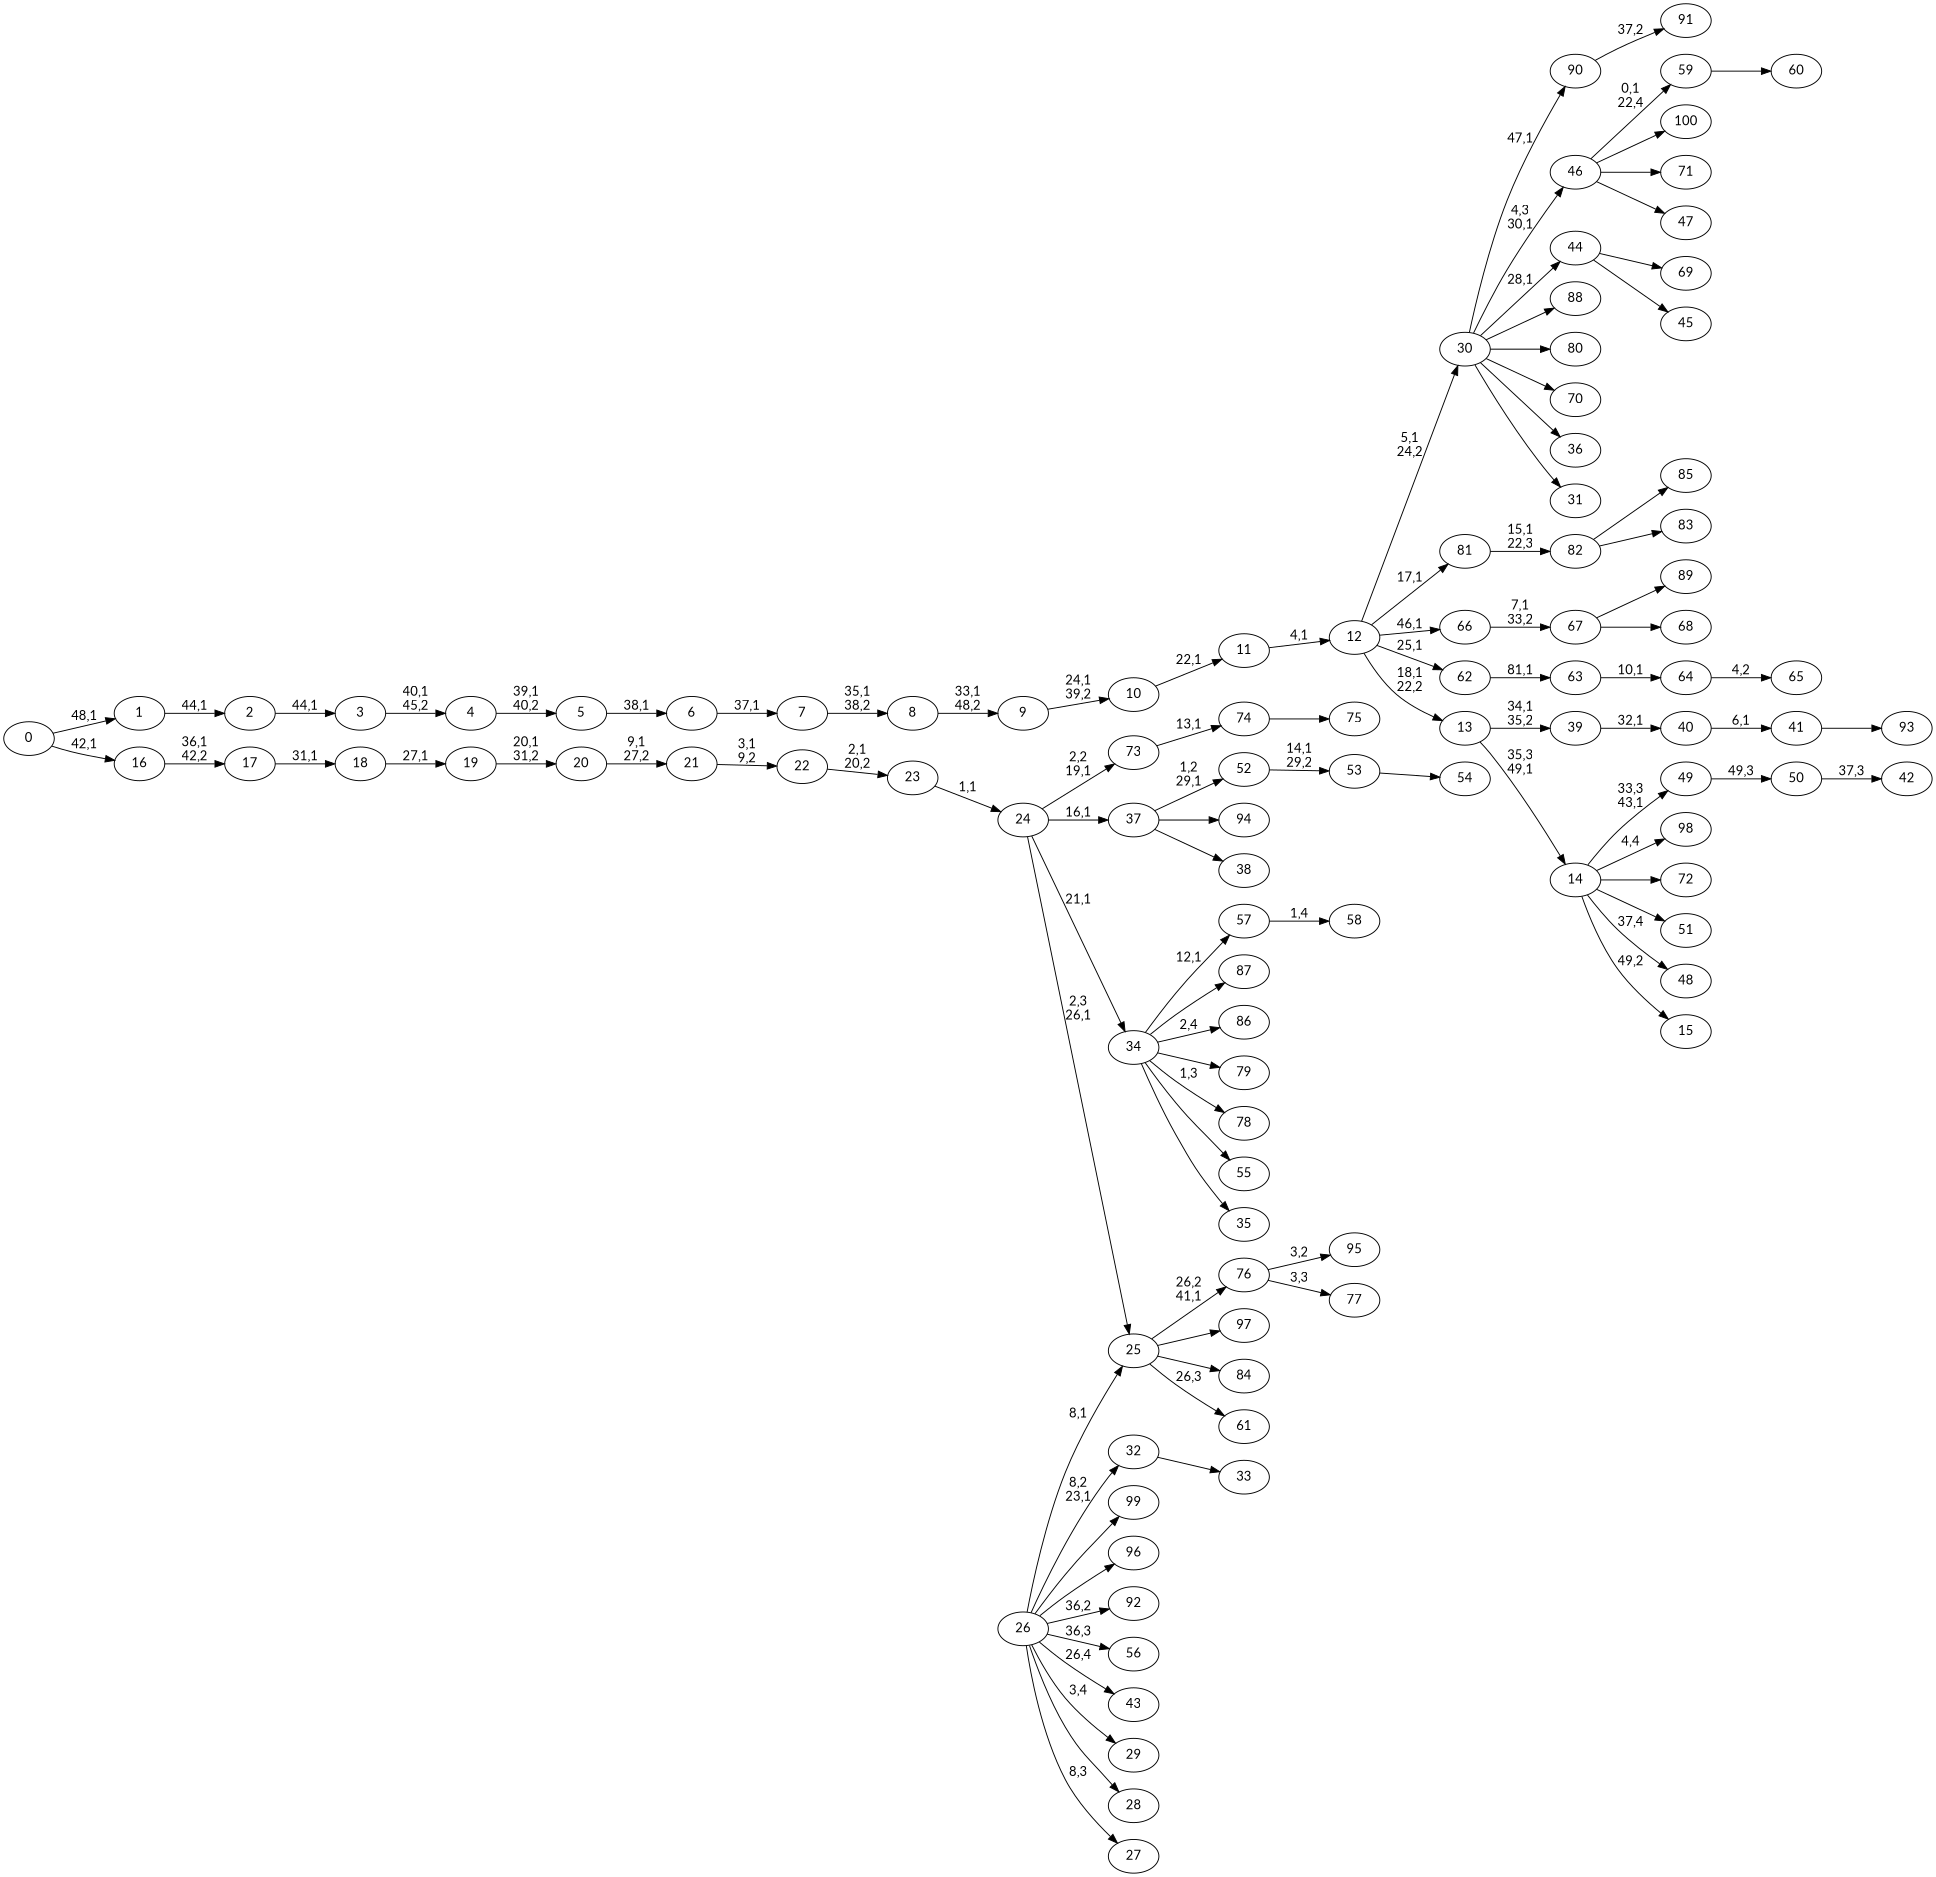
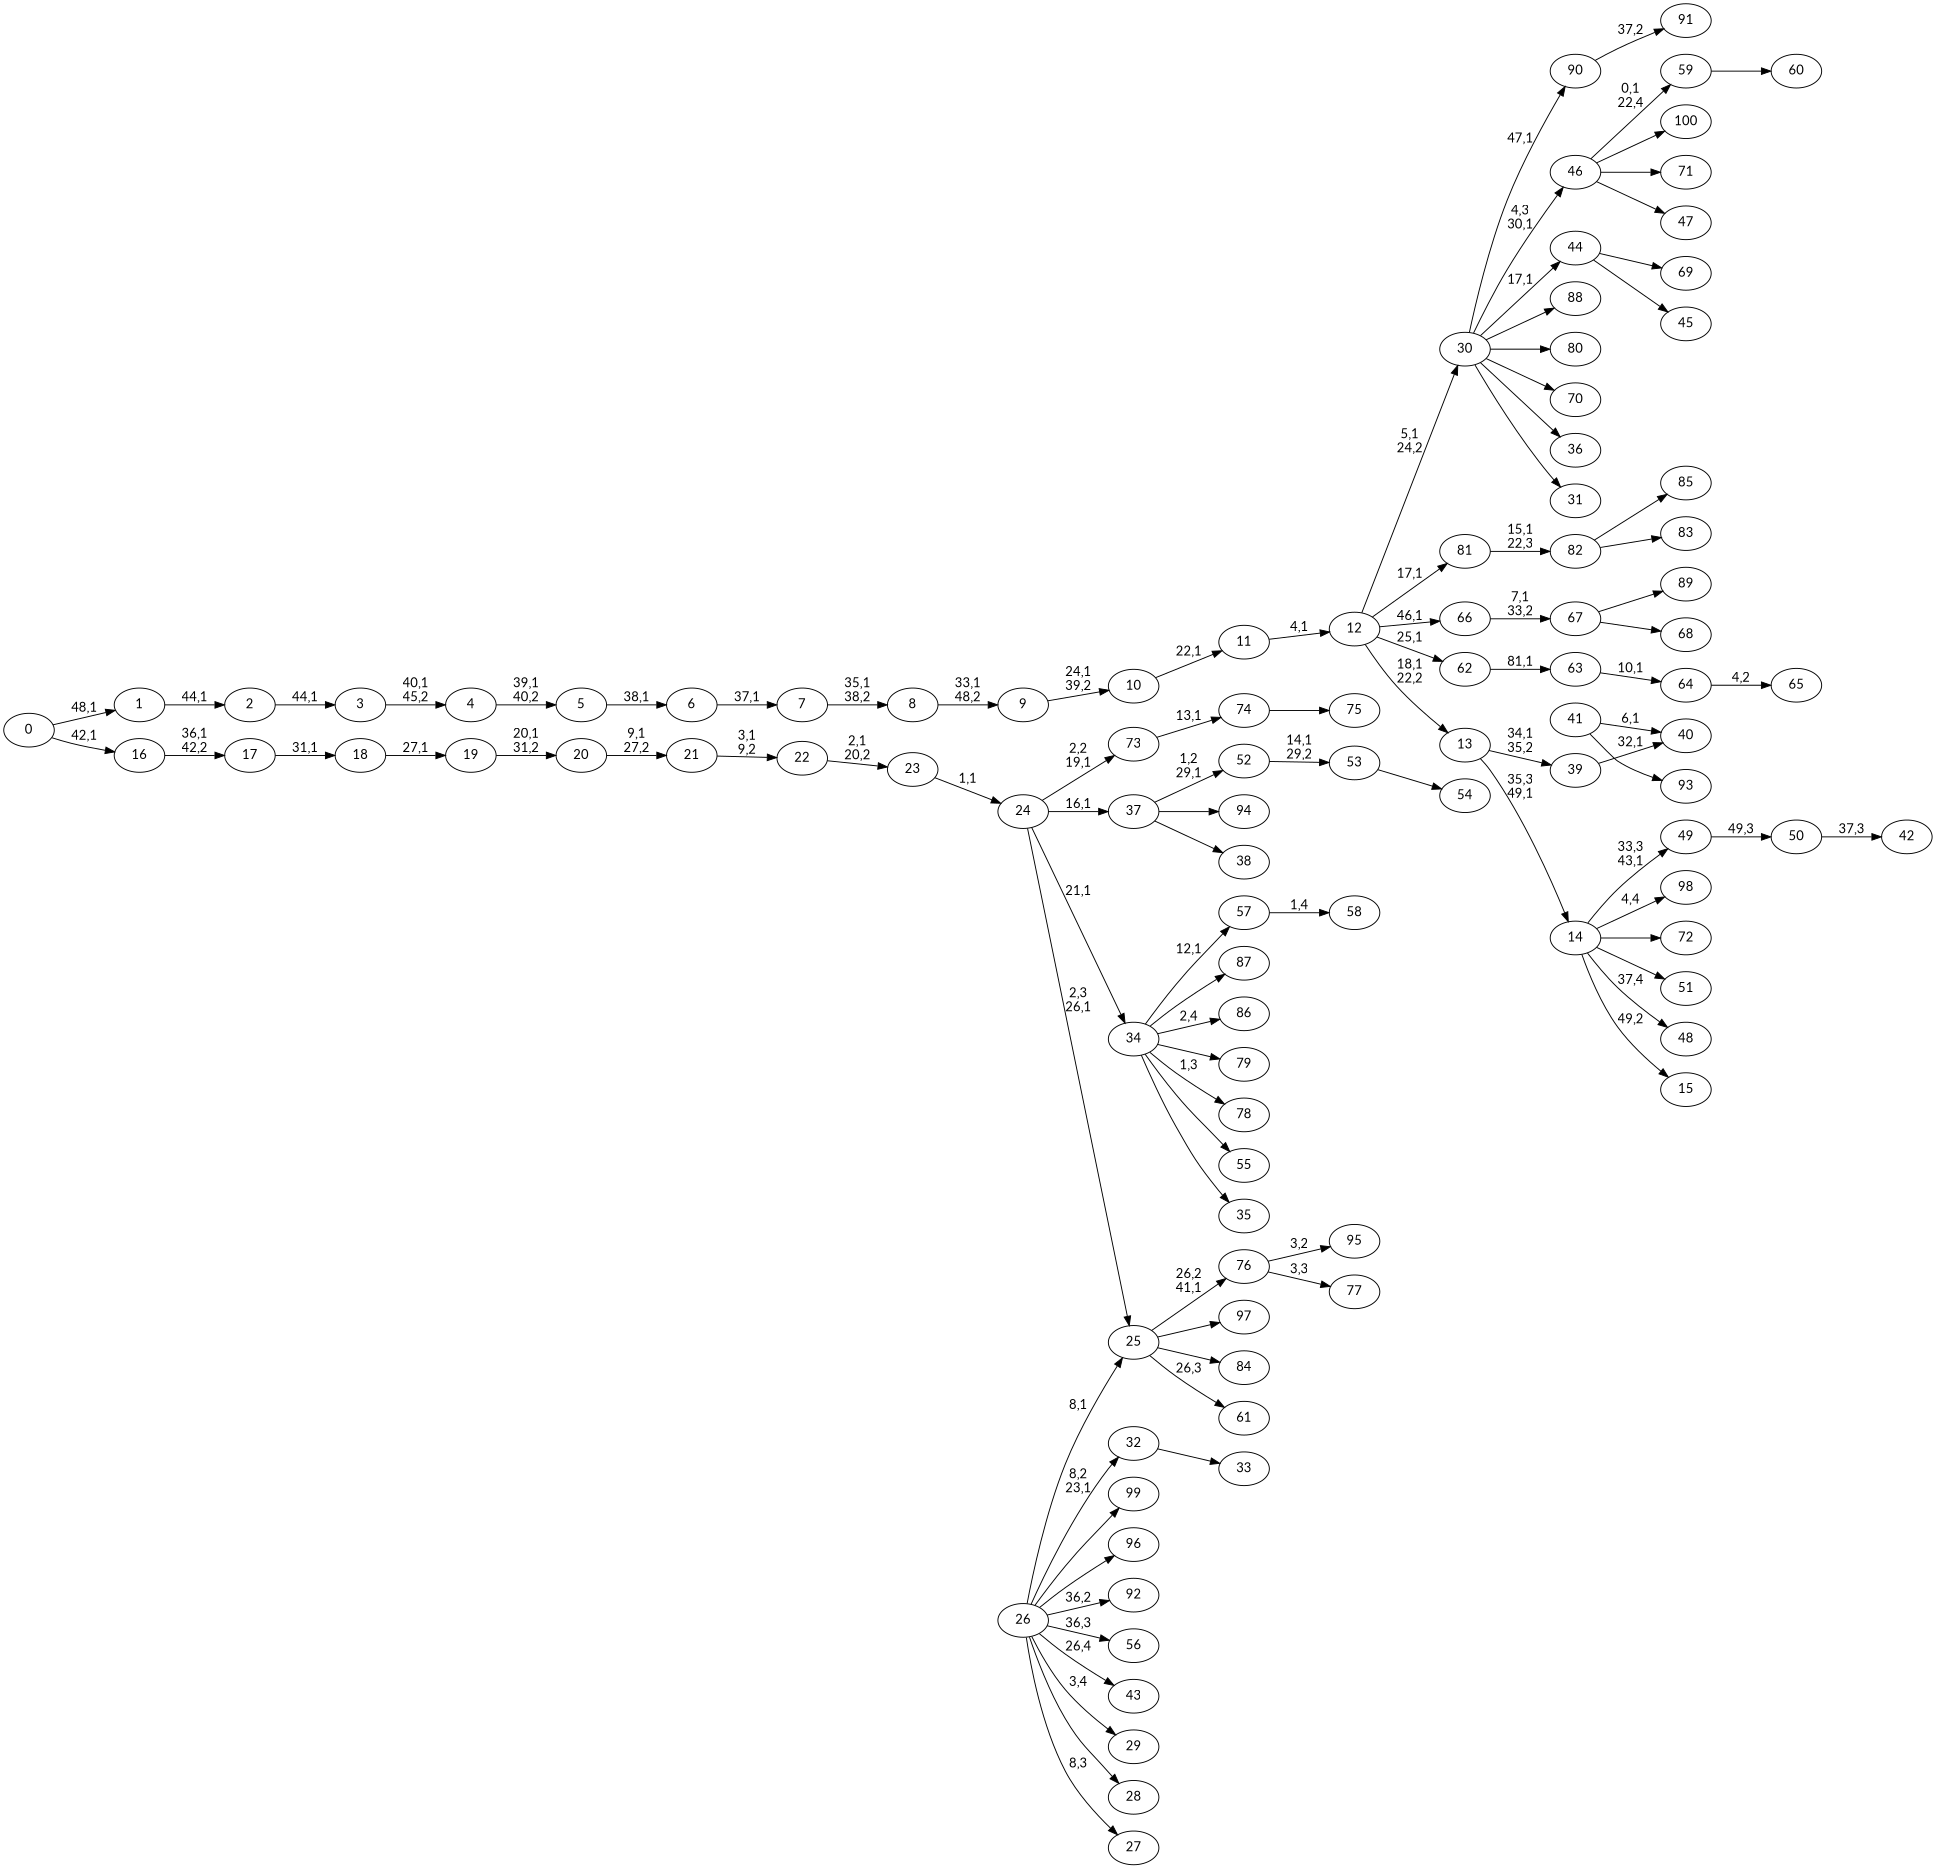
(1520, 280) -> (1520, 280)
(1736, 728) -> (1626, 727)
